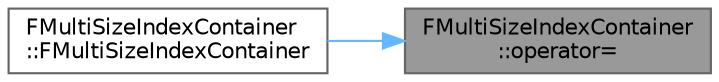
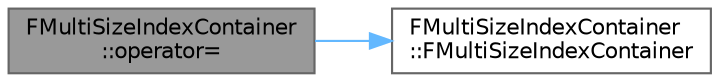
(355, 41) -> (342, 41)
